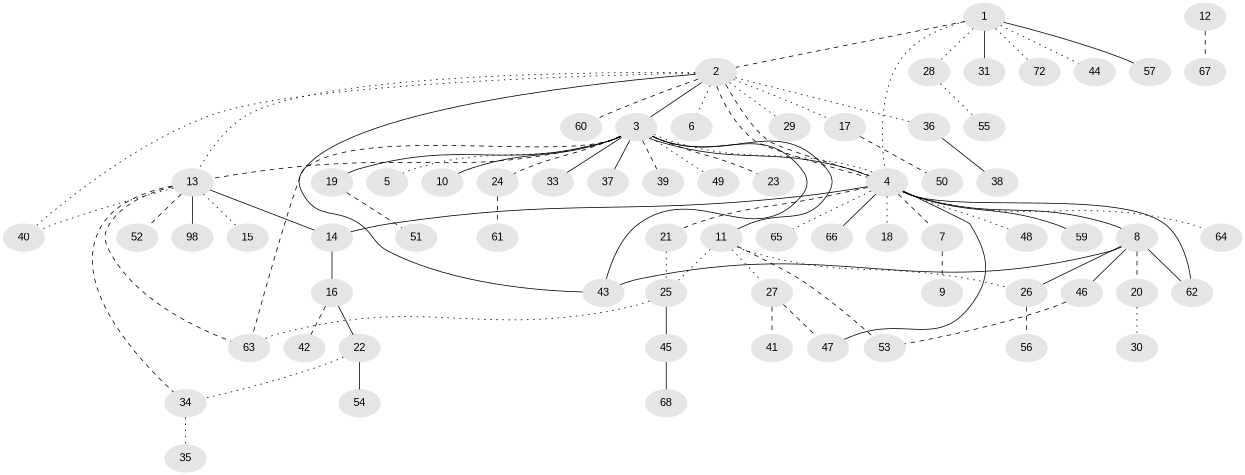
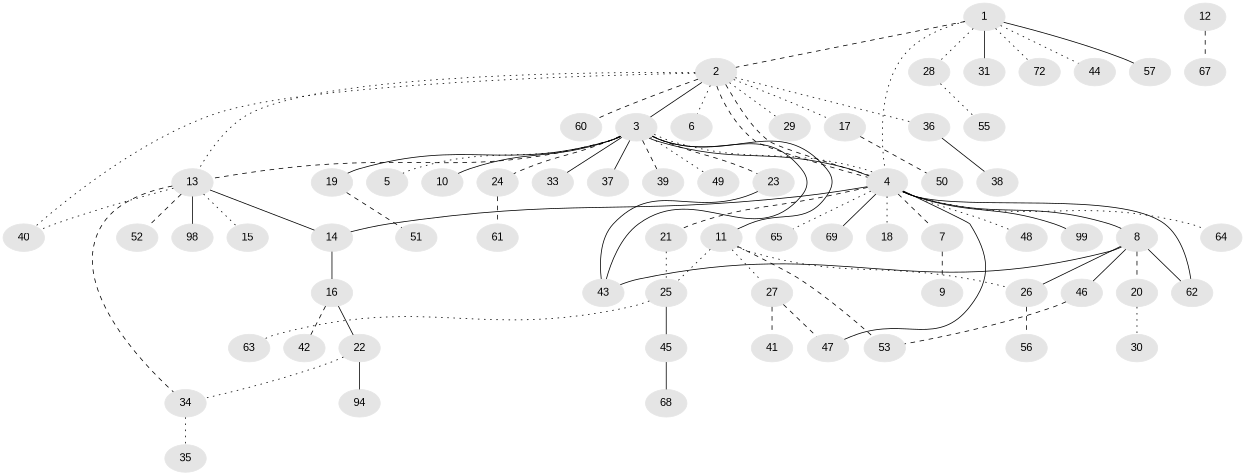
(334, 146) -> (659, 201)
(374, 148) -> none
(832, 238) -> (832, 238)
(1082, 238) -> (1082, 238)
(124, 272) -> none
(360, 403) -> (360, 403)
